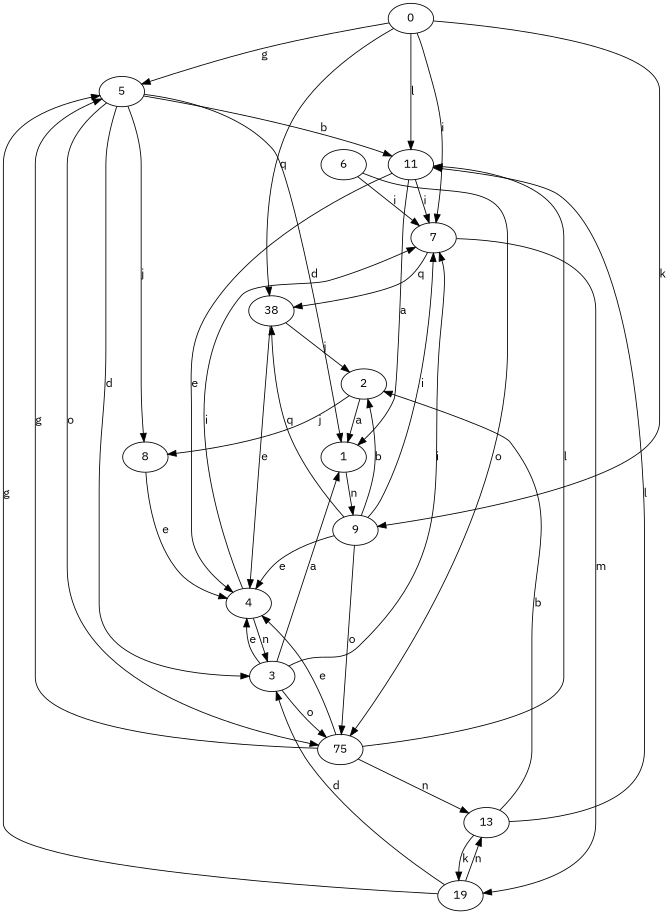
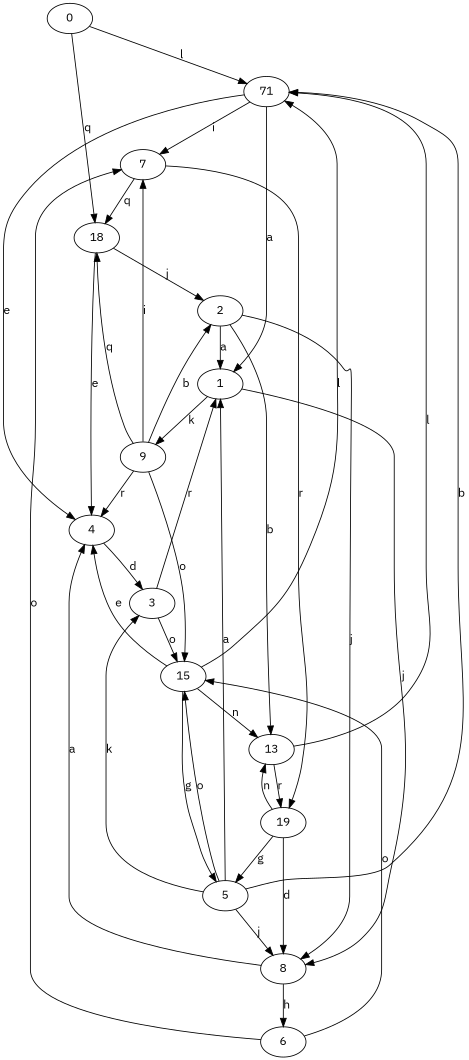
(268, 47) -> none
(441, 122) -> none
(411, 165) -> (267, 92)
(395, 201) -> (34, 603)
(315, 274) -> (226, 640)
(660, 285) -> none
(271, 311) -> (97, 238)
(213, 354) -> none
(110, 384) -> (109, 750)
(354, 494) -> (192, 421)
(434, 501) -> none
(166, 530) -> (72, 750)
(538, 563) -> (267, 521)
(282, 567) -> (123, 494)
(313, 567) -> (190, 494)
(601, 567) -> (301, 494)
(266, 640) -> (133, 567)
none -> (397, 643)
(250, 647) -> none
(340, 750) -> (183, 676)
(346, 806) -> (283, 891)
(466, 859) -> (280, 786)
none -> (283, 1001)
